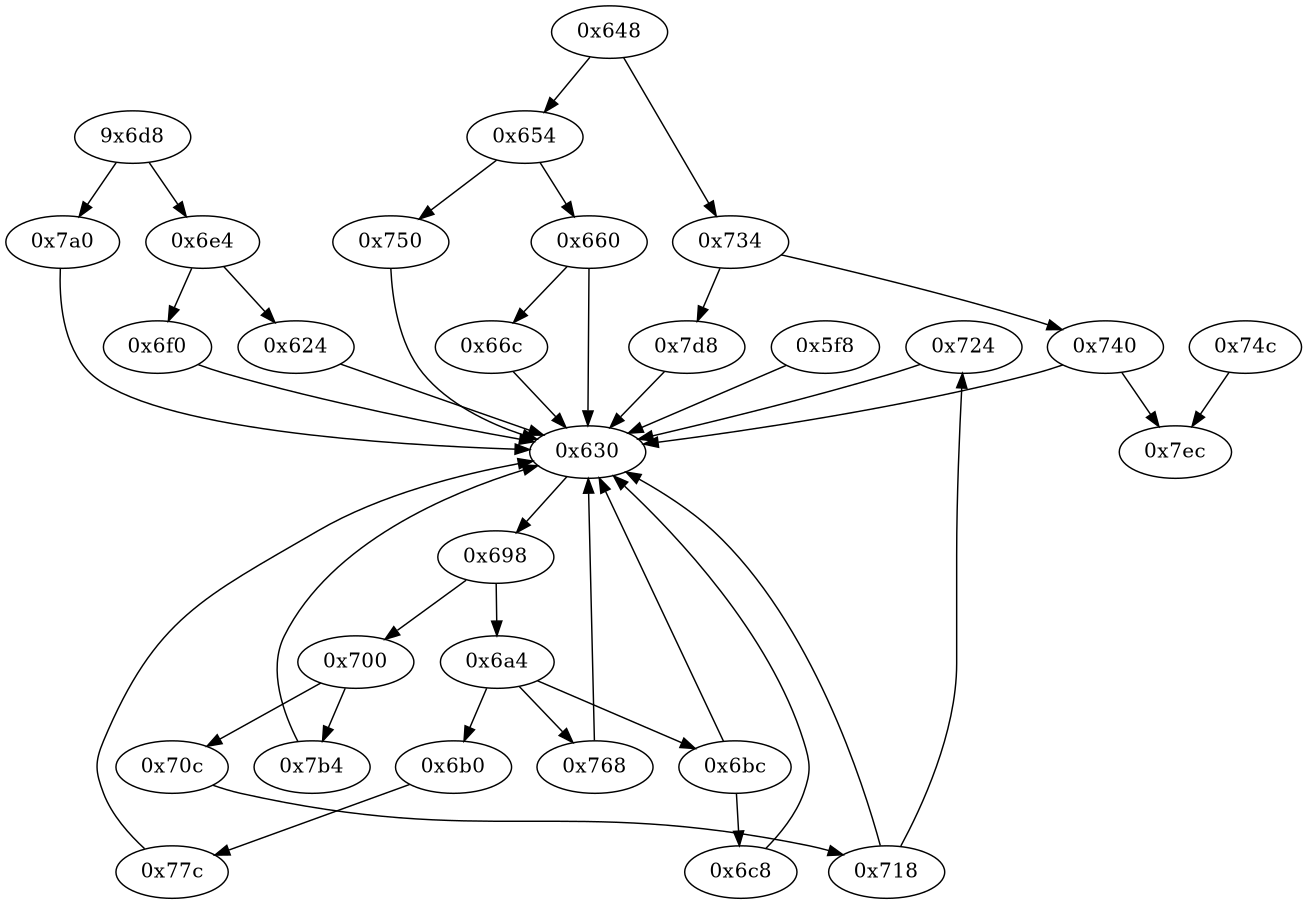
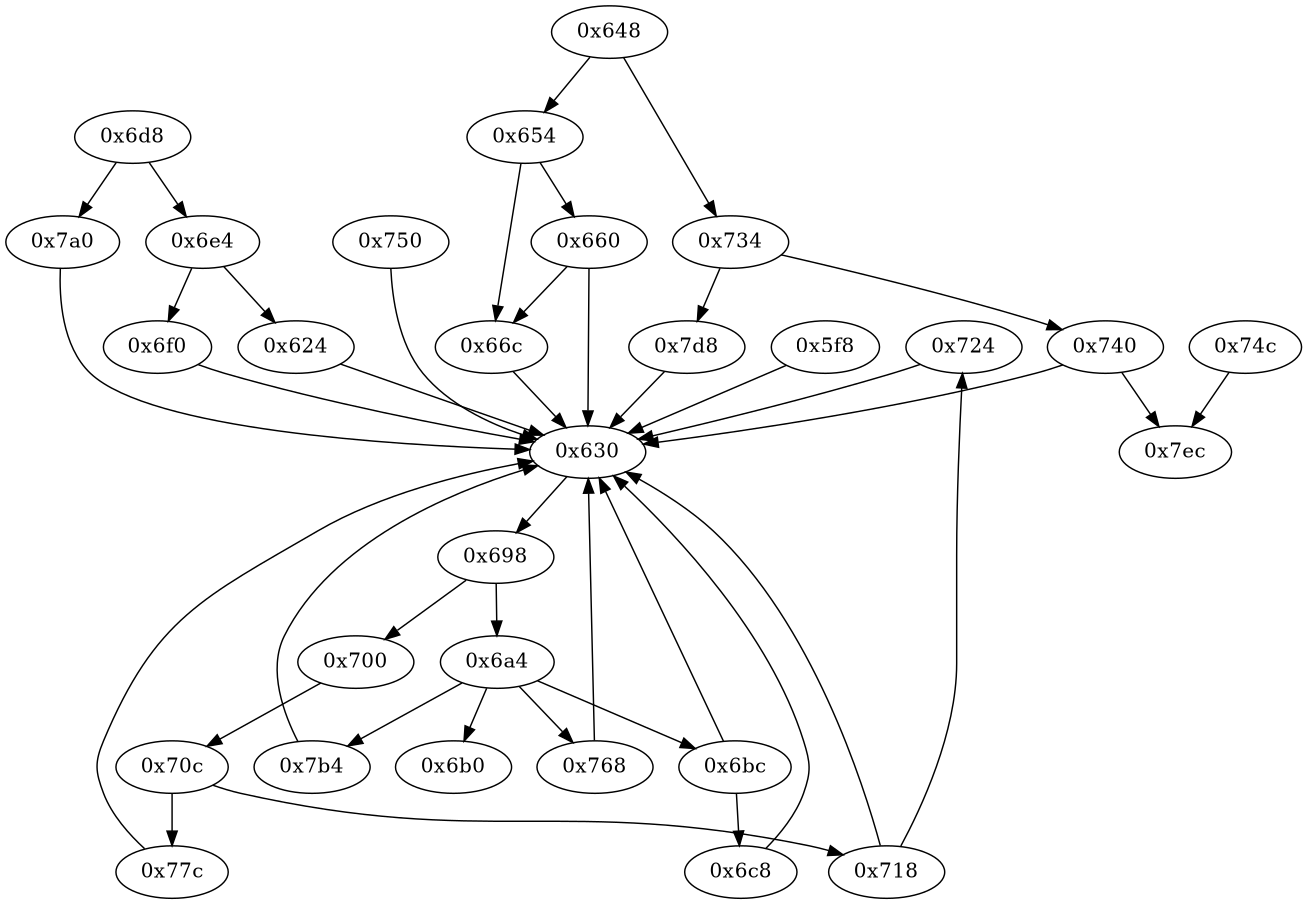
(133, 137) -> (133, 137)
(464, 185) -> (509, 235)
(337, 708) -> (411, 711)
(319, 817) -> (172, 812)
